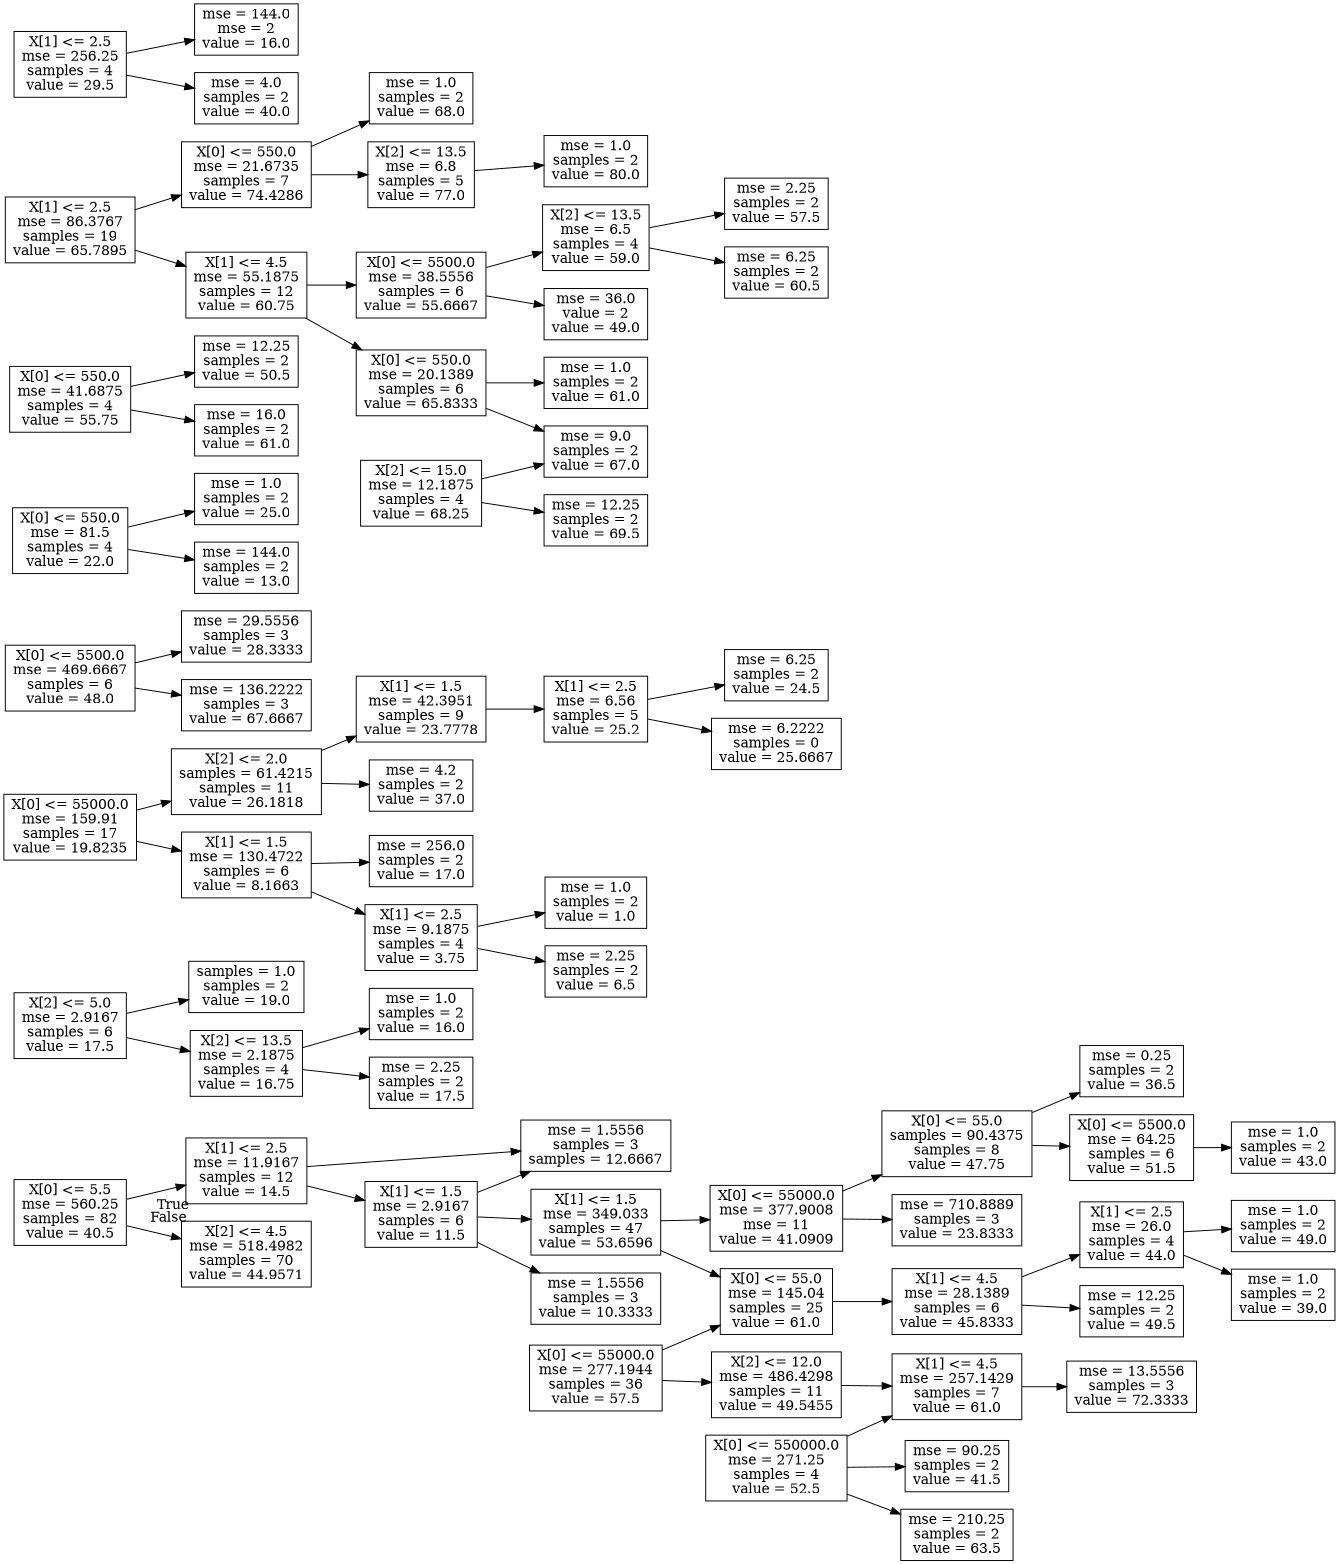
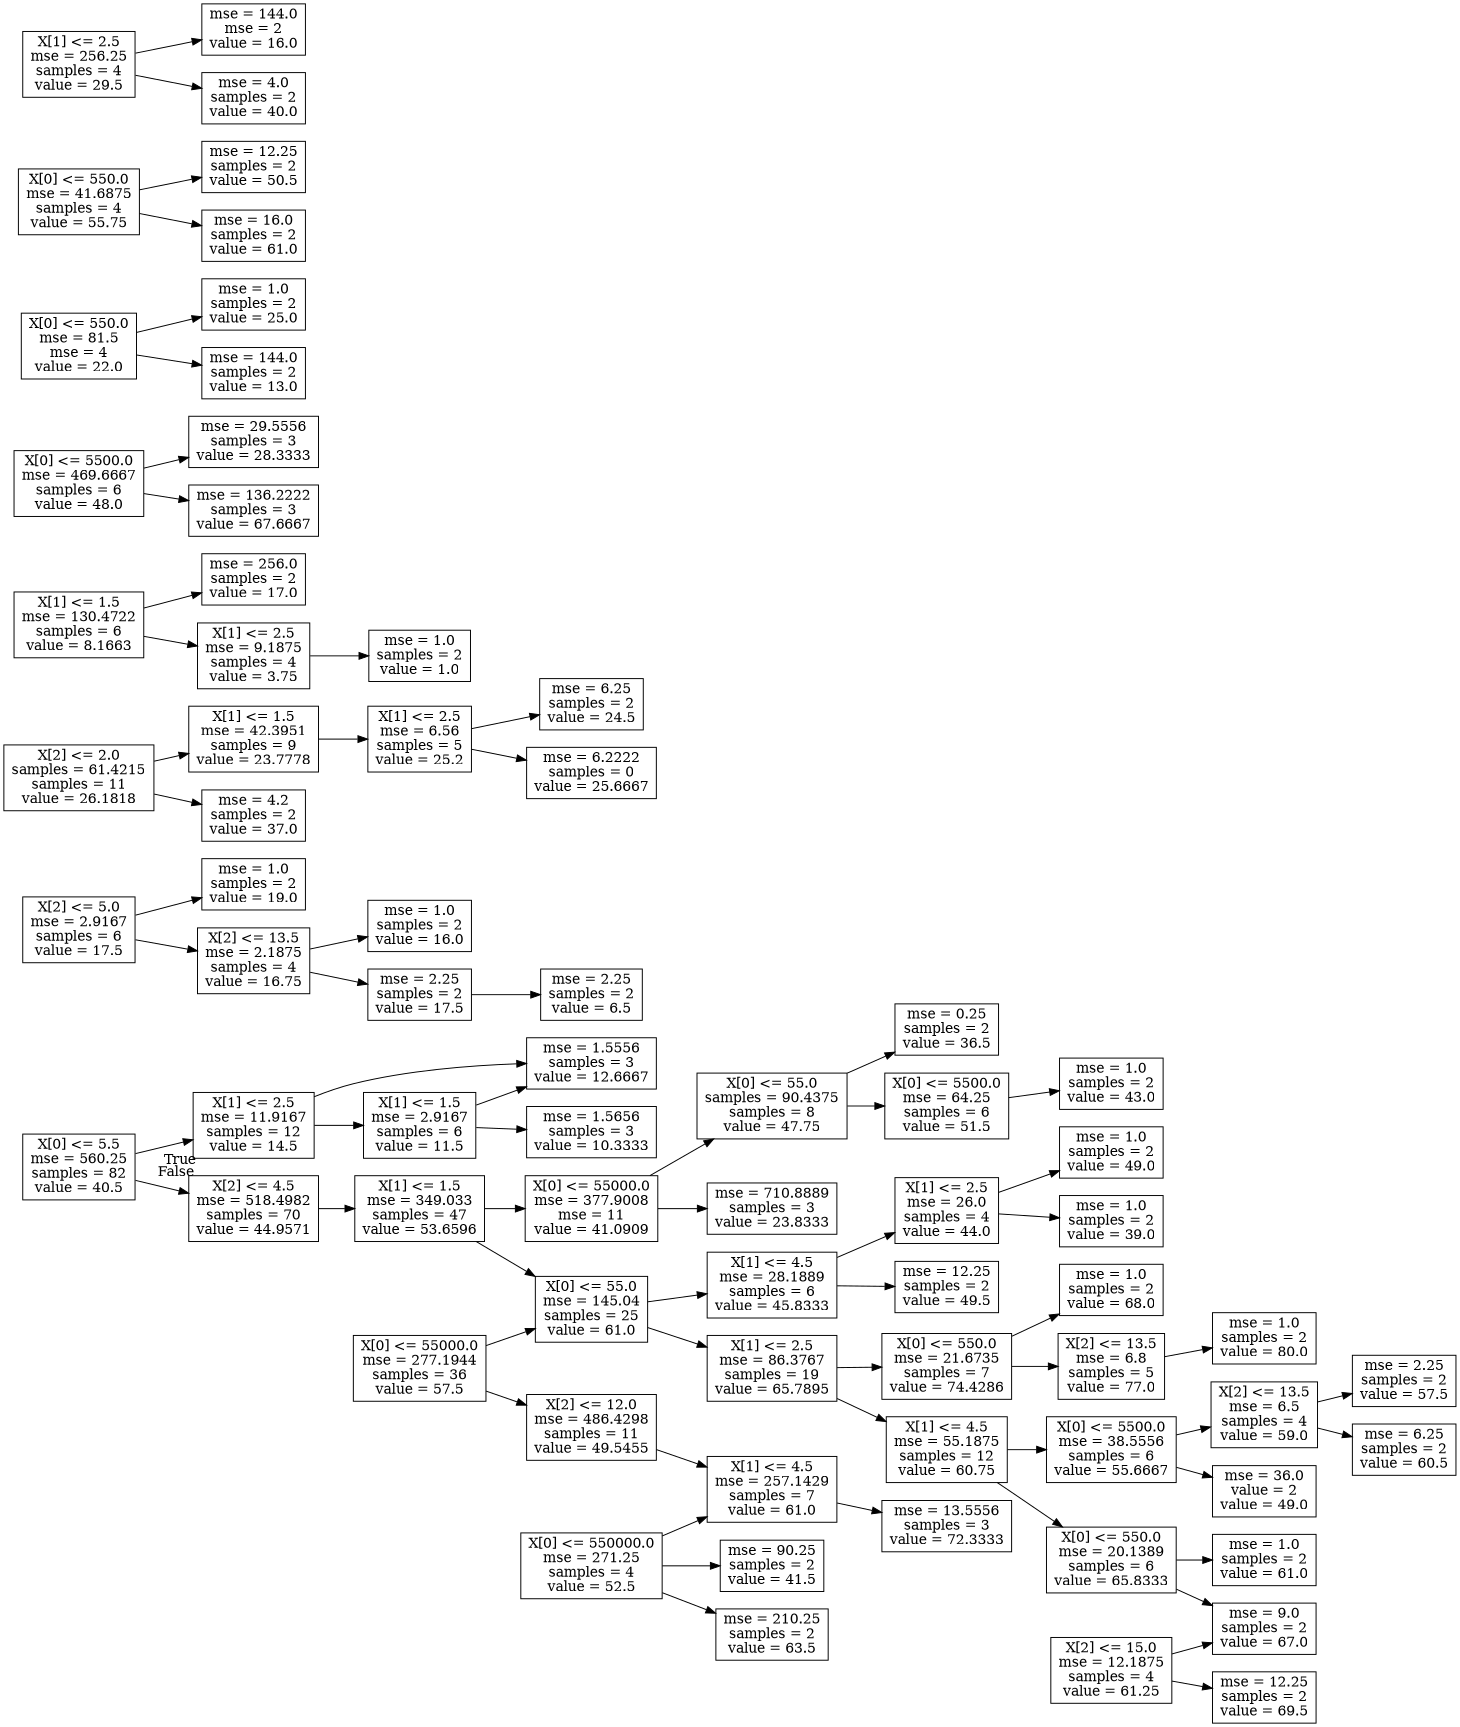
(421, 493) -> (1111, 1670)
(70, 541) -> (79, 346)
(70, 827) -> none
(507, 954) -> (501, 995)
(246, 987) -> (254, 884)
(596, 1146) -> (591, 1063)
(499, 1218) -> (332, 1209)
(596, 1299) -> (591, 1132)
(957, 1302) -> (772, 1285)
none -> (673, 1336)
